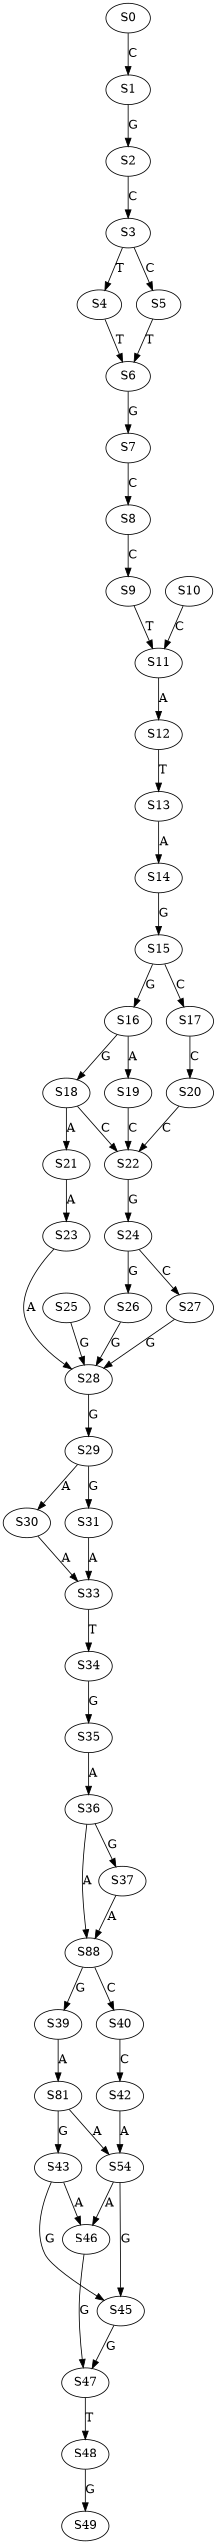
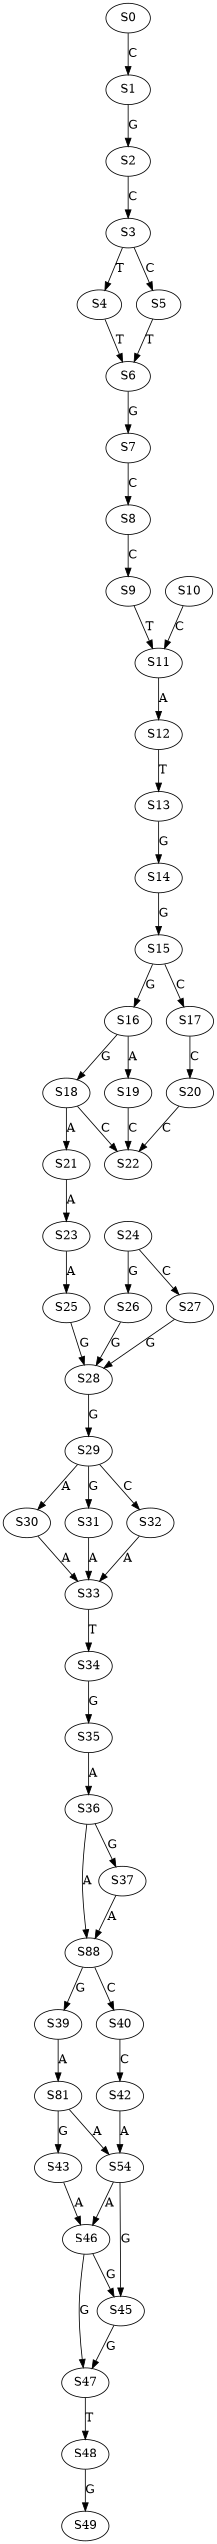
(164, 842) -> (164, 842)
(128, 1196) -> none
(24, 1310) -> (66, 1268)
none -> (150, 1523)
(44, 2251) -> (102, 2271)
